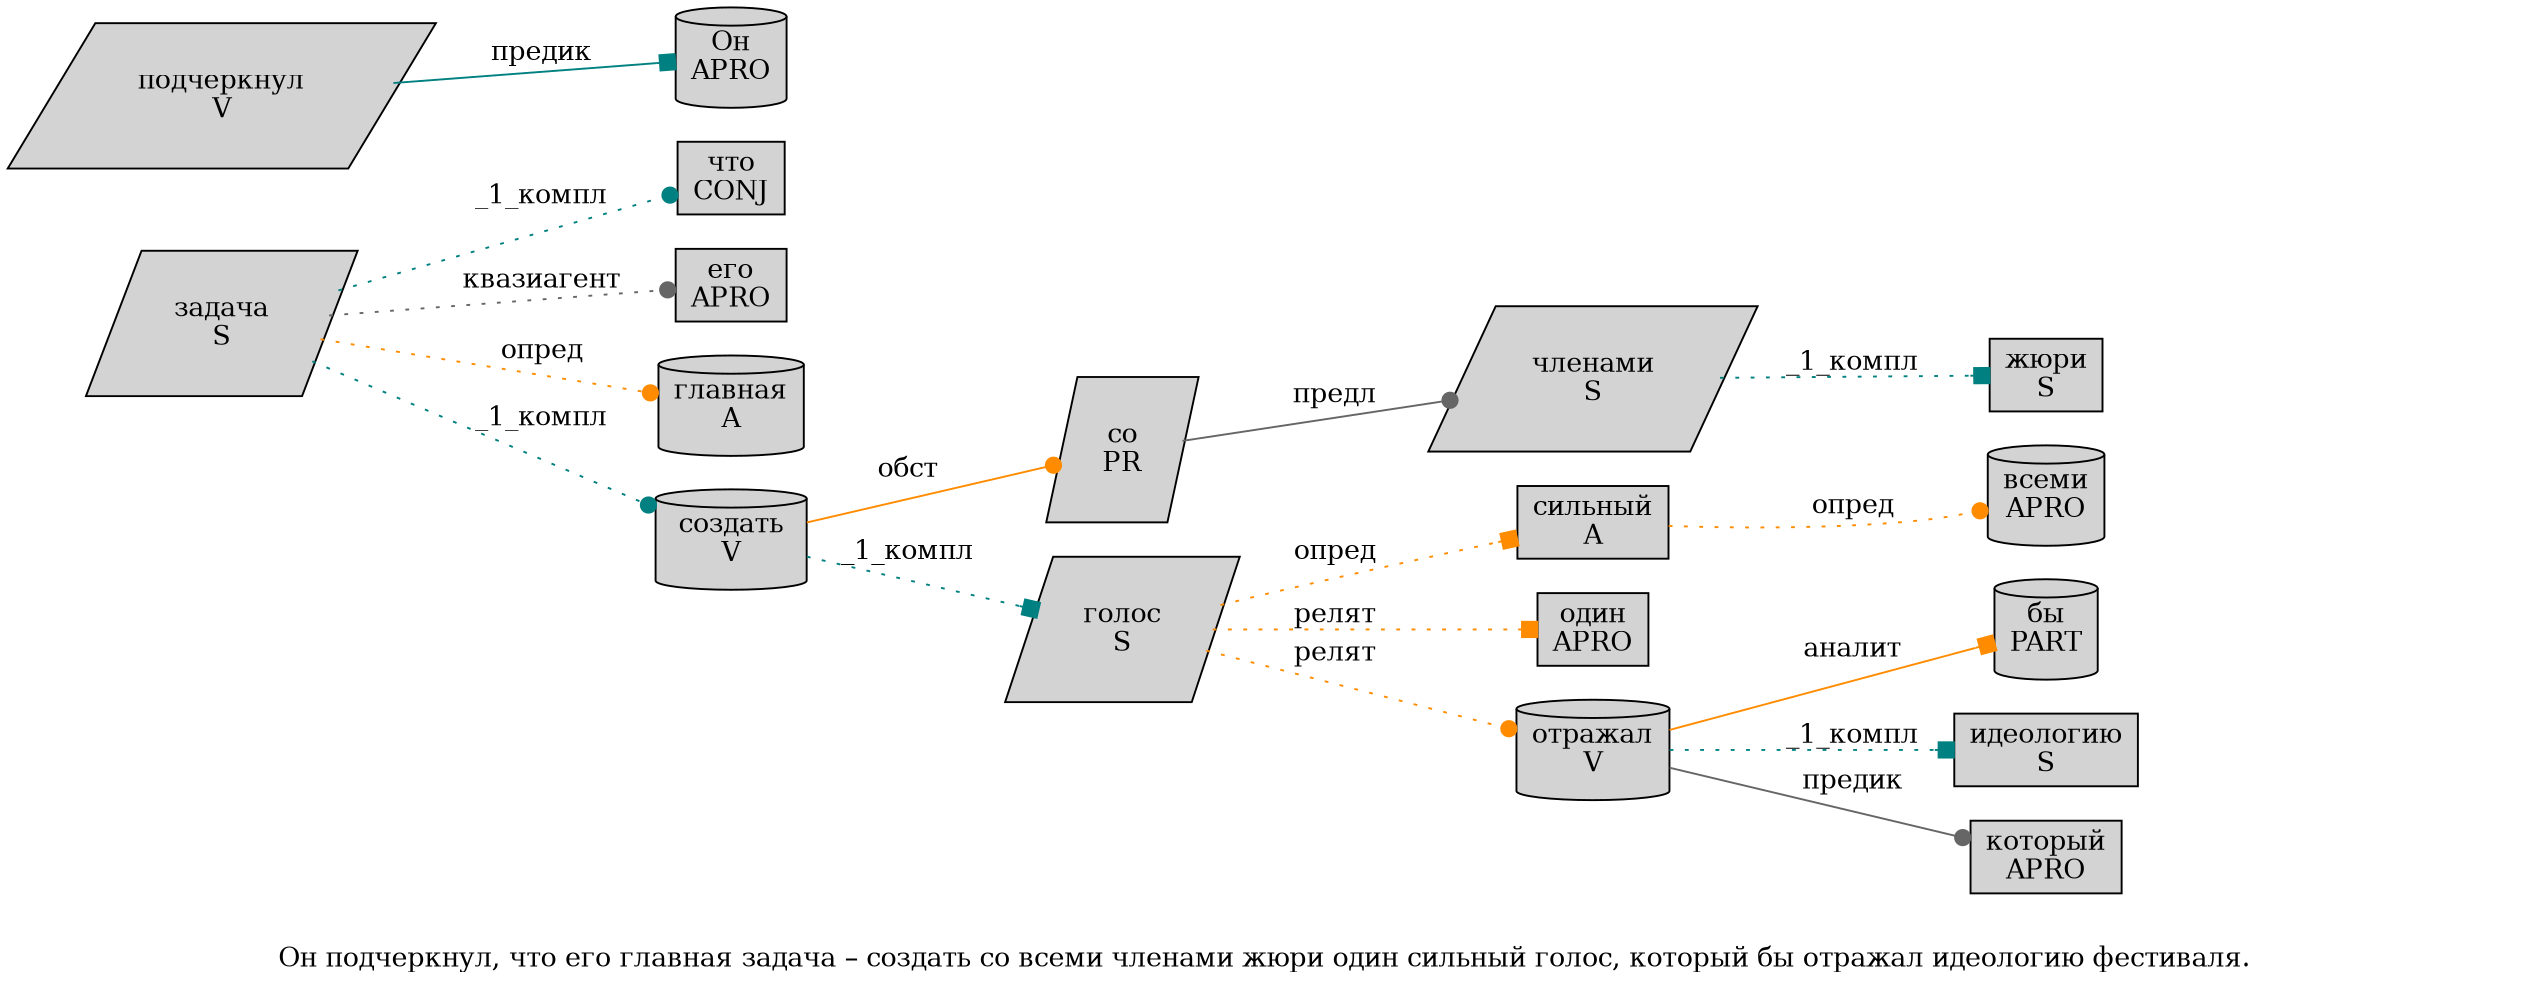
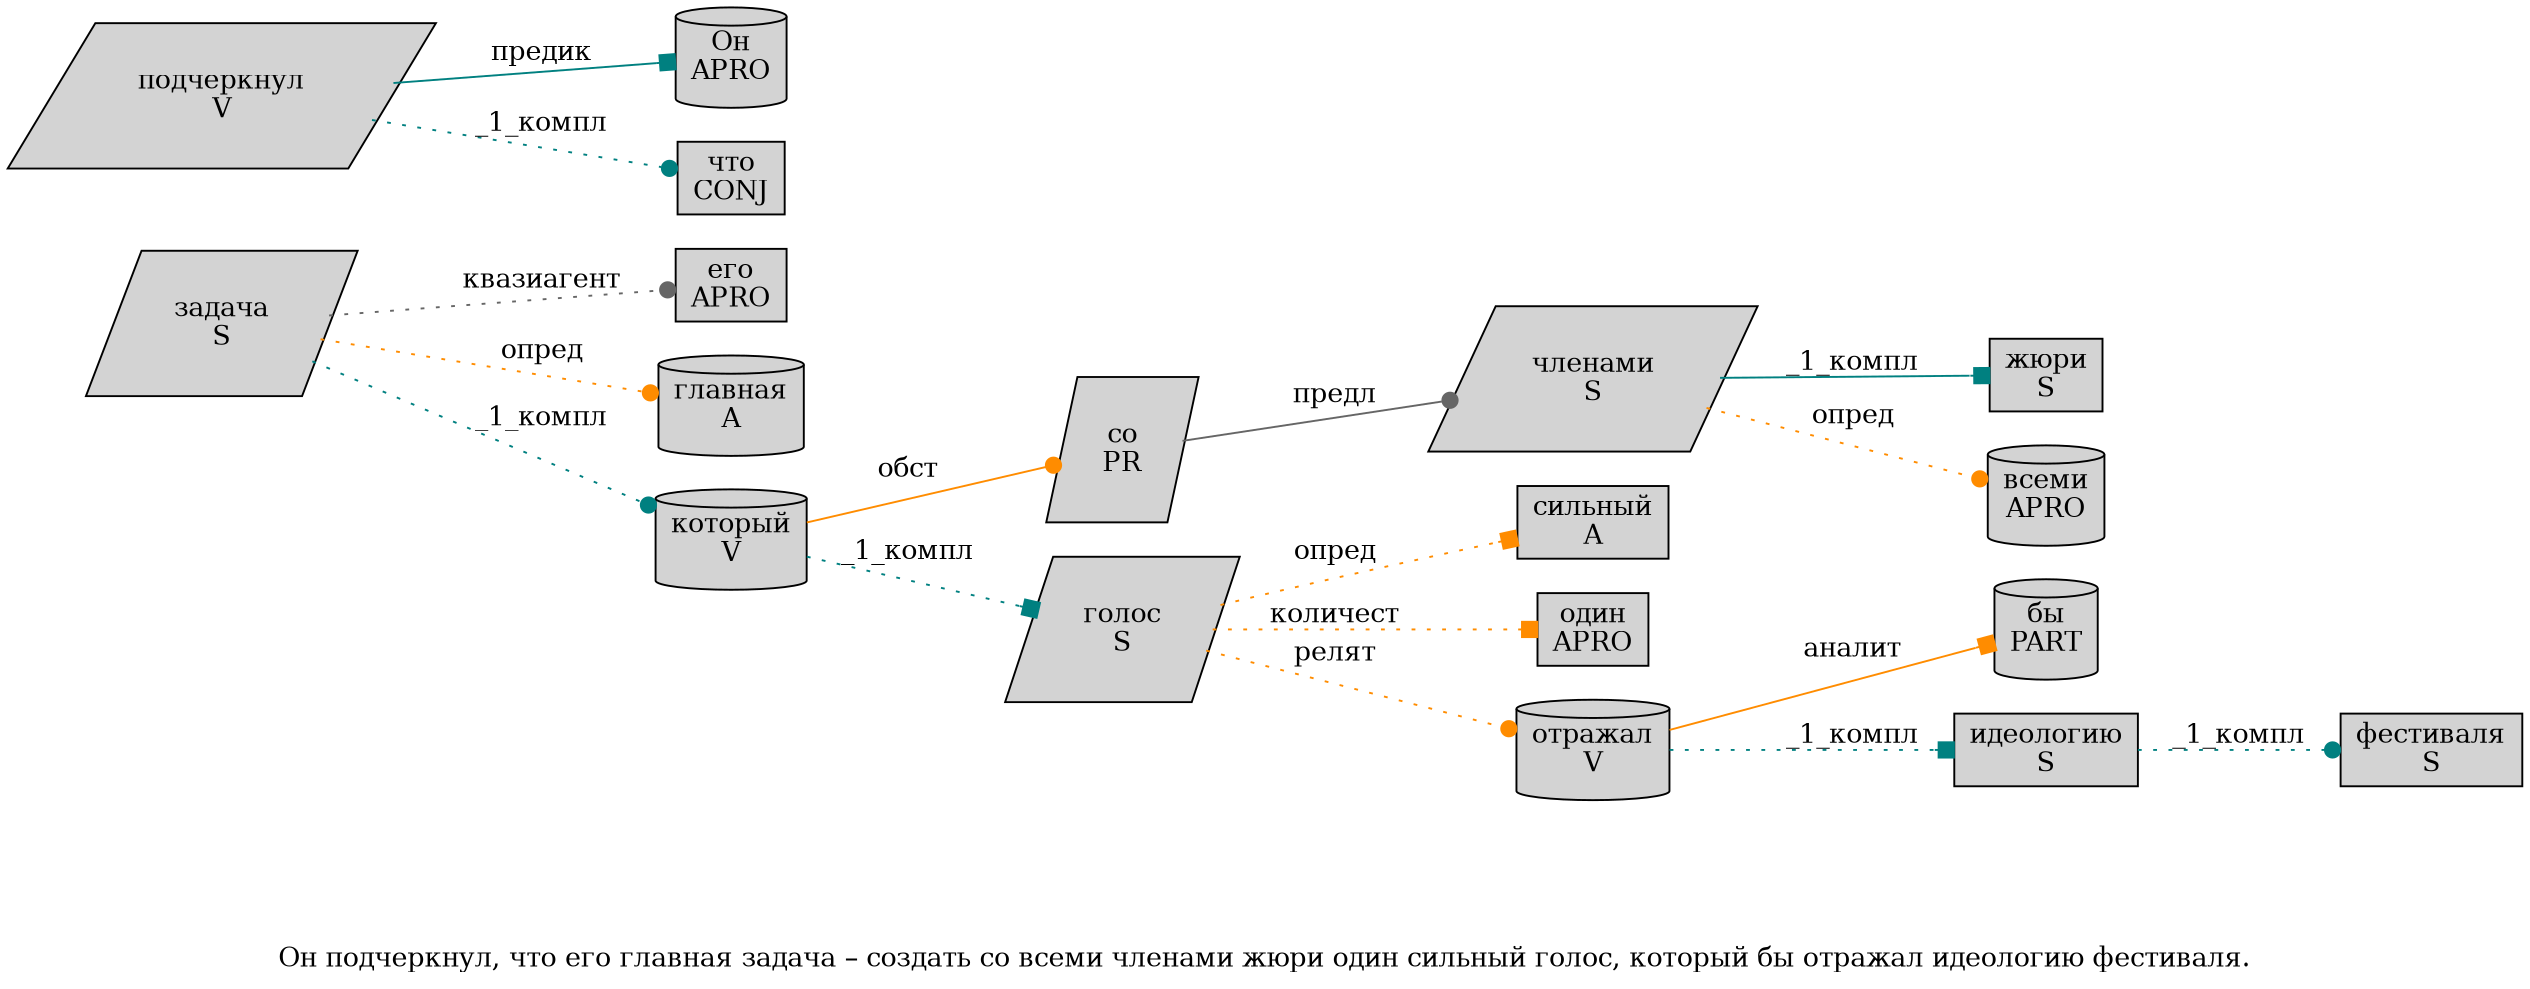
(500, 244) -> (517, 143)
(1845, 377) -> (1845, 377)
(1821, 527) -> (1839, 442)
(731, 540) -> (731, 540)
(1335, 615) -> (1335, 615)
none -> (2431, 750)
(2046, 857) -> none
